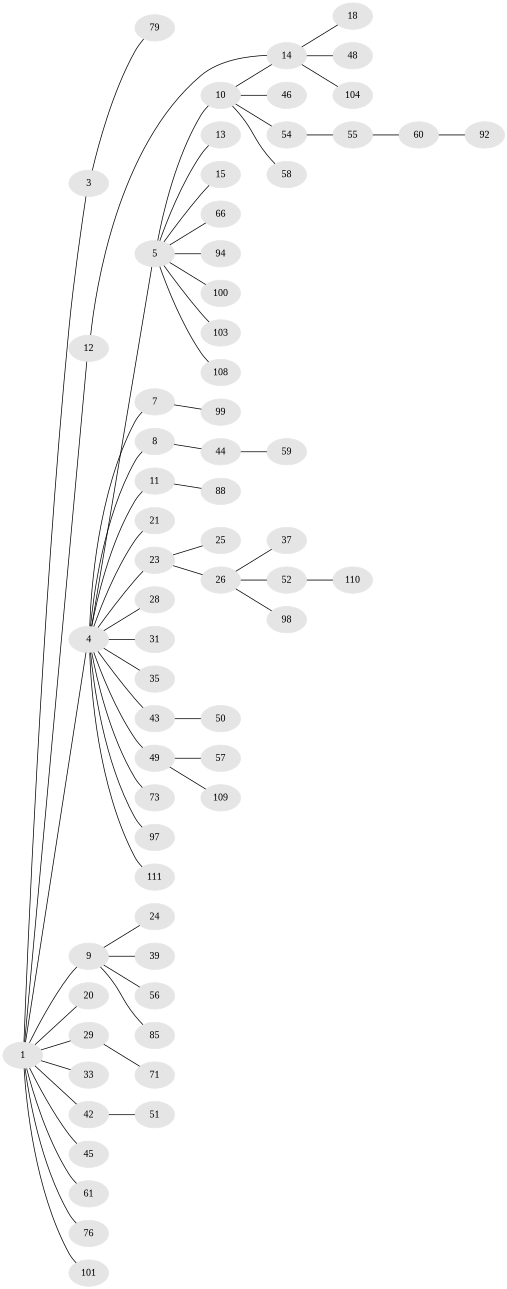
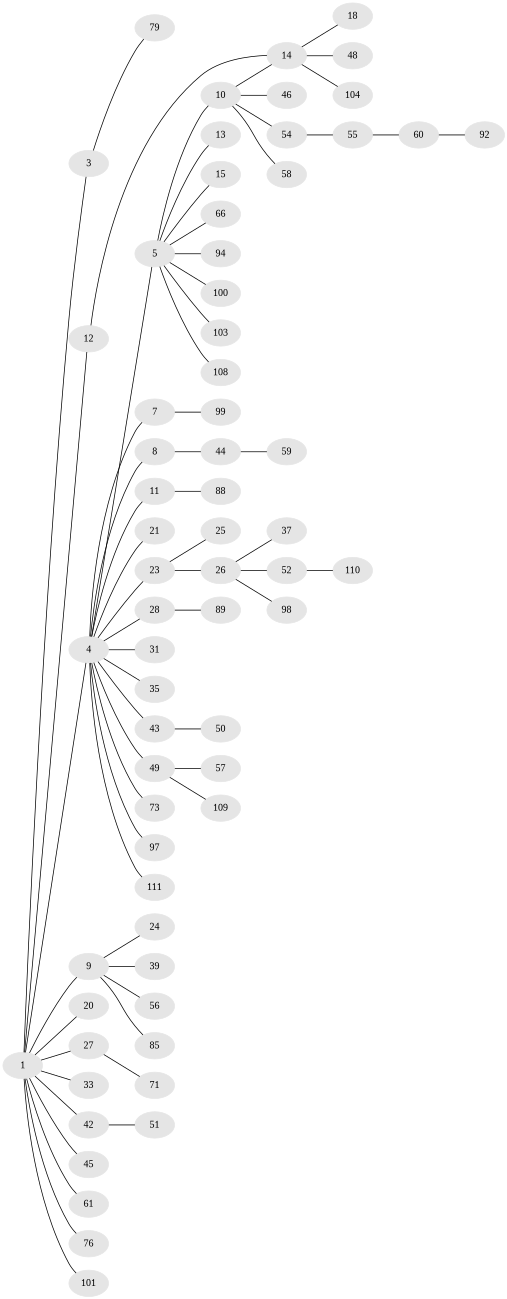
none -> (221, 610)
(89, 1035) -> (89, 1046)
